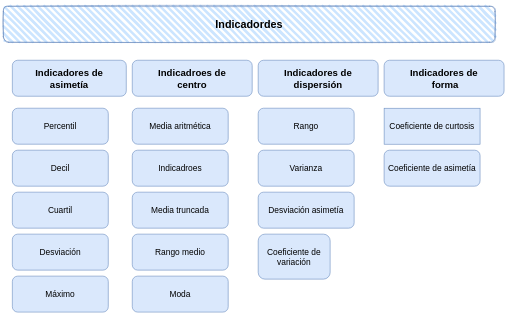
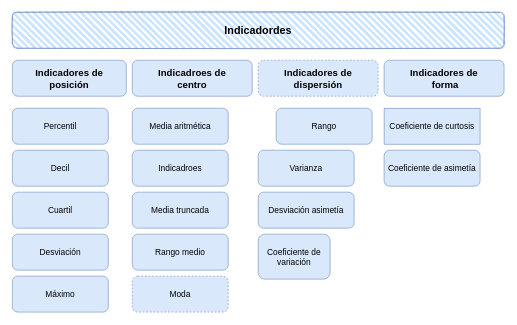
(249, 24) -> (258, 30)
(69, 78) -> (69, 78)
(318, 78) -> (318, 78)
(306, 126) -> (324, 126)
(180, 294) -> (180, 294)
